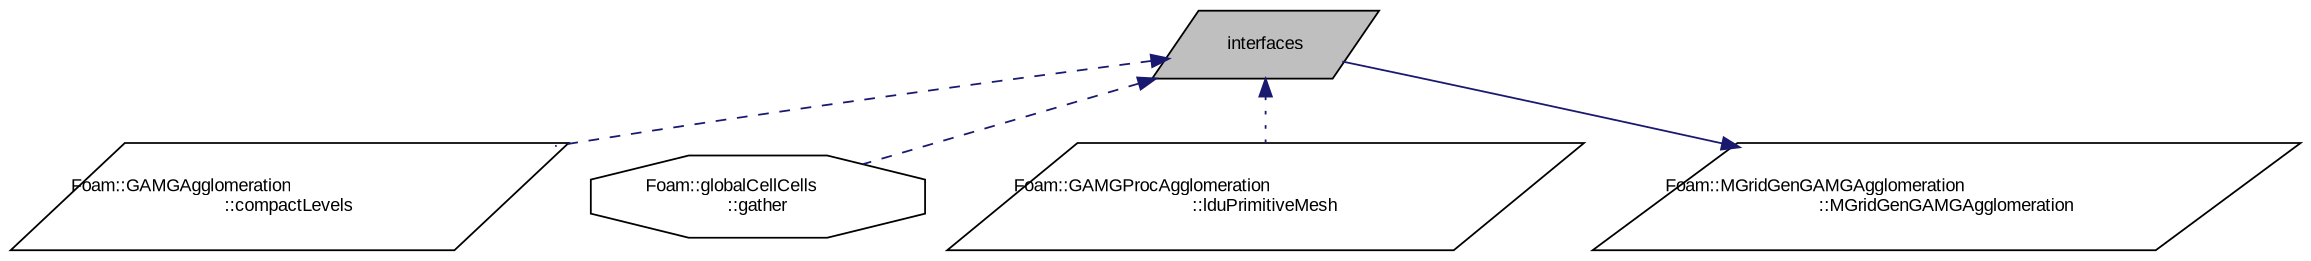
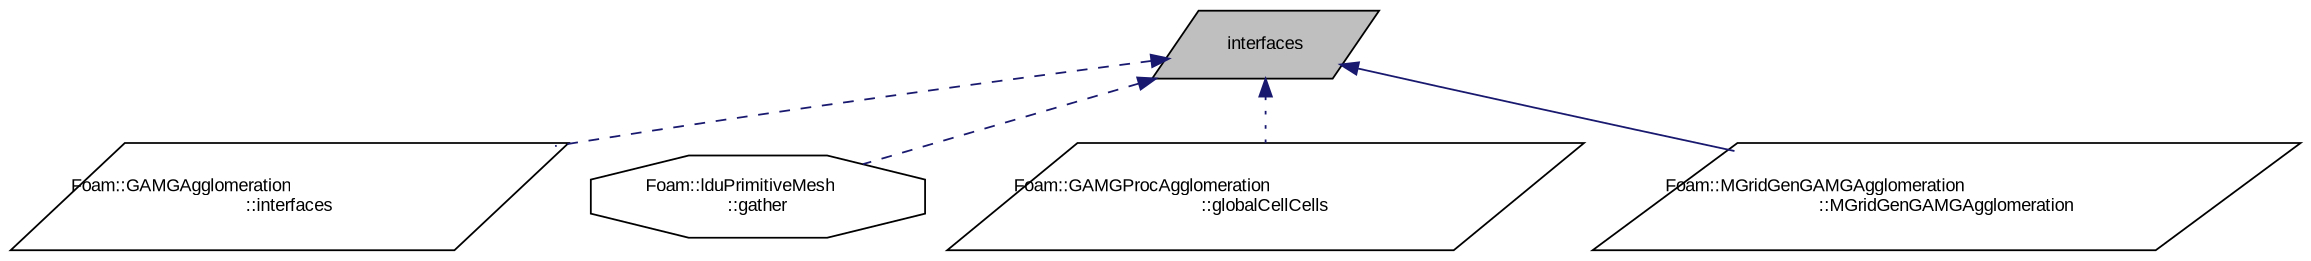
(1532, 102) -> (1546, 110)
(290, 197) -> (290, 197)
(758, 197) -> (758, 197)
(1266, 197) -> (1266, 197)
